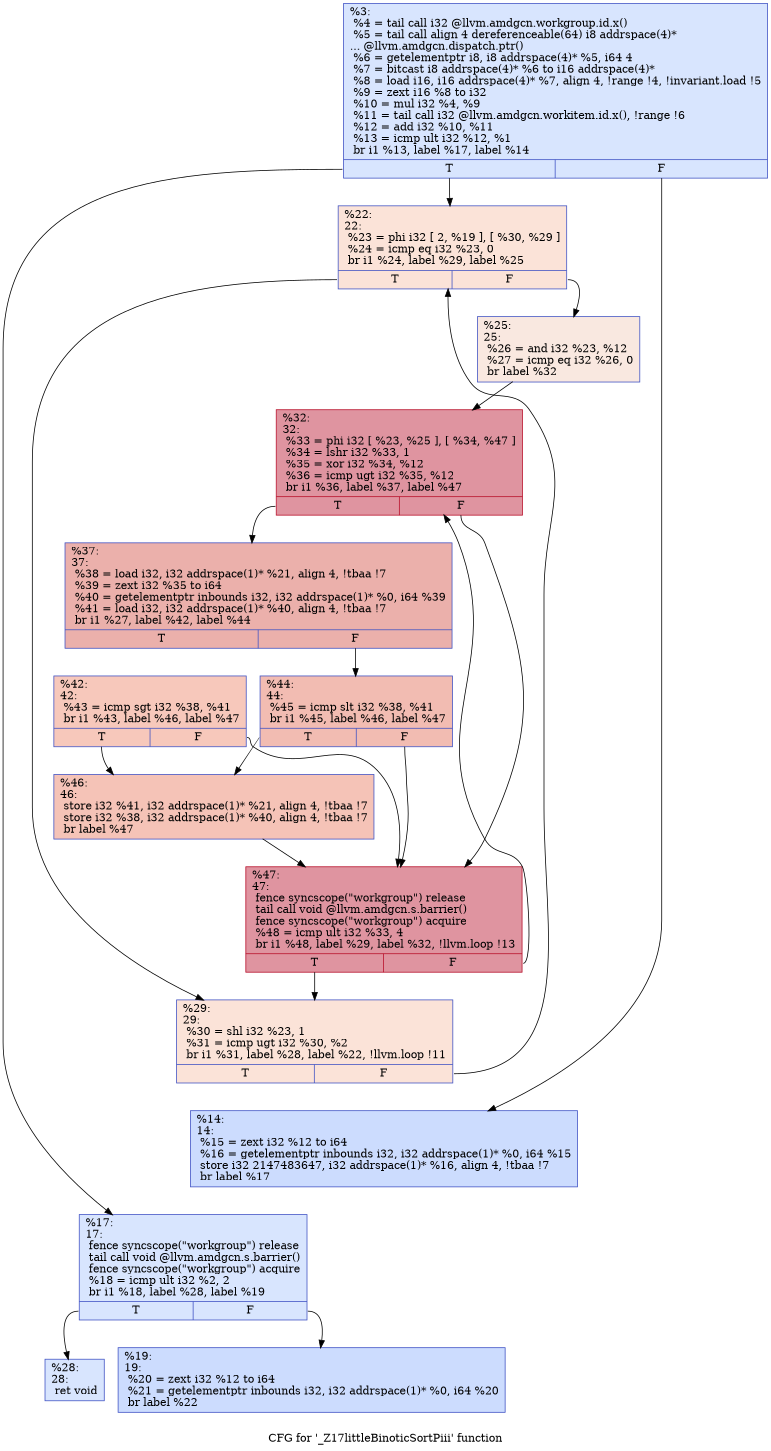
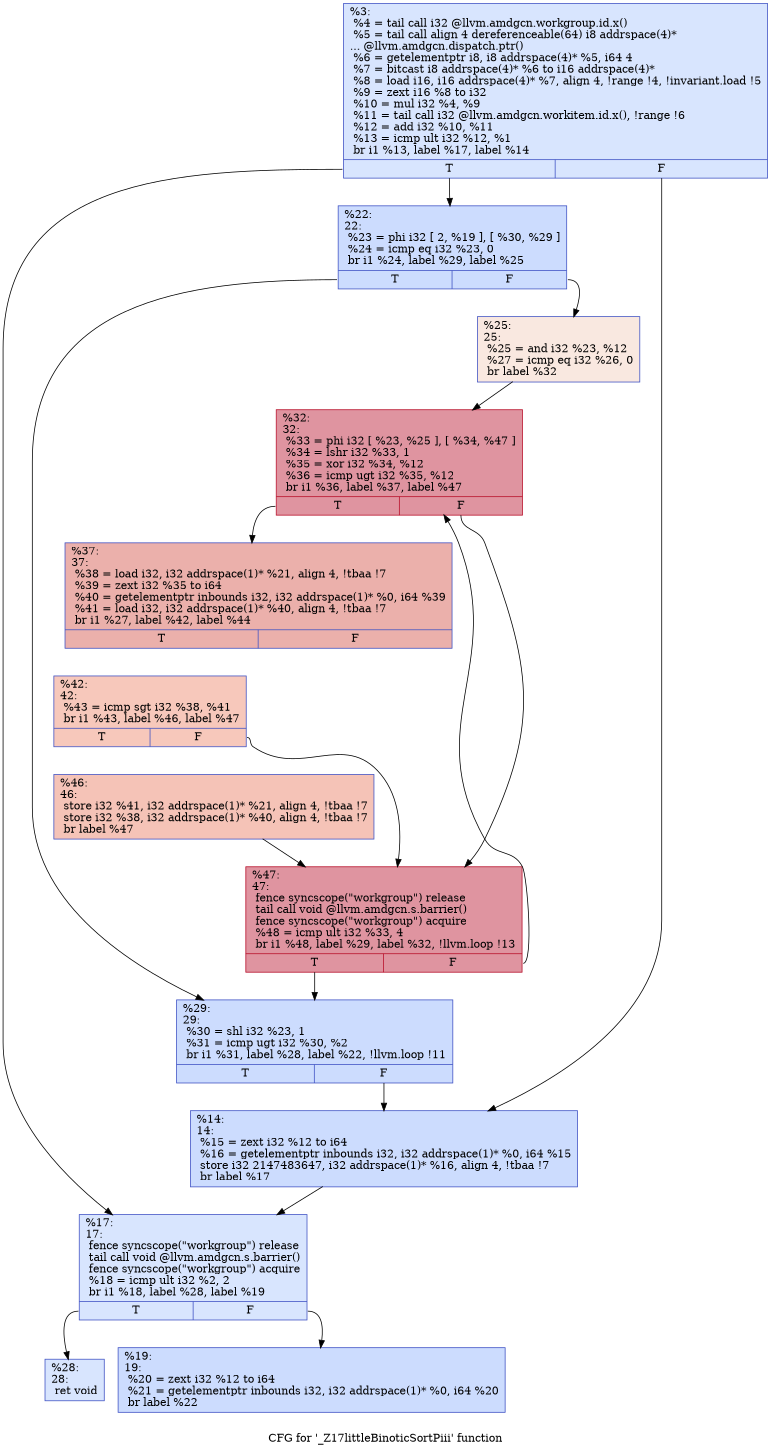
(452, 247) -> (452, 247)
(556, 349) -> (556, 349)
(544, 687) -> (384, 1093)
(356, 711) -> none
(103, 758) -> none
(315, 1041) -> (315, 1041)
none -> (303, 1199)
